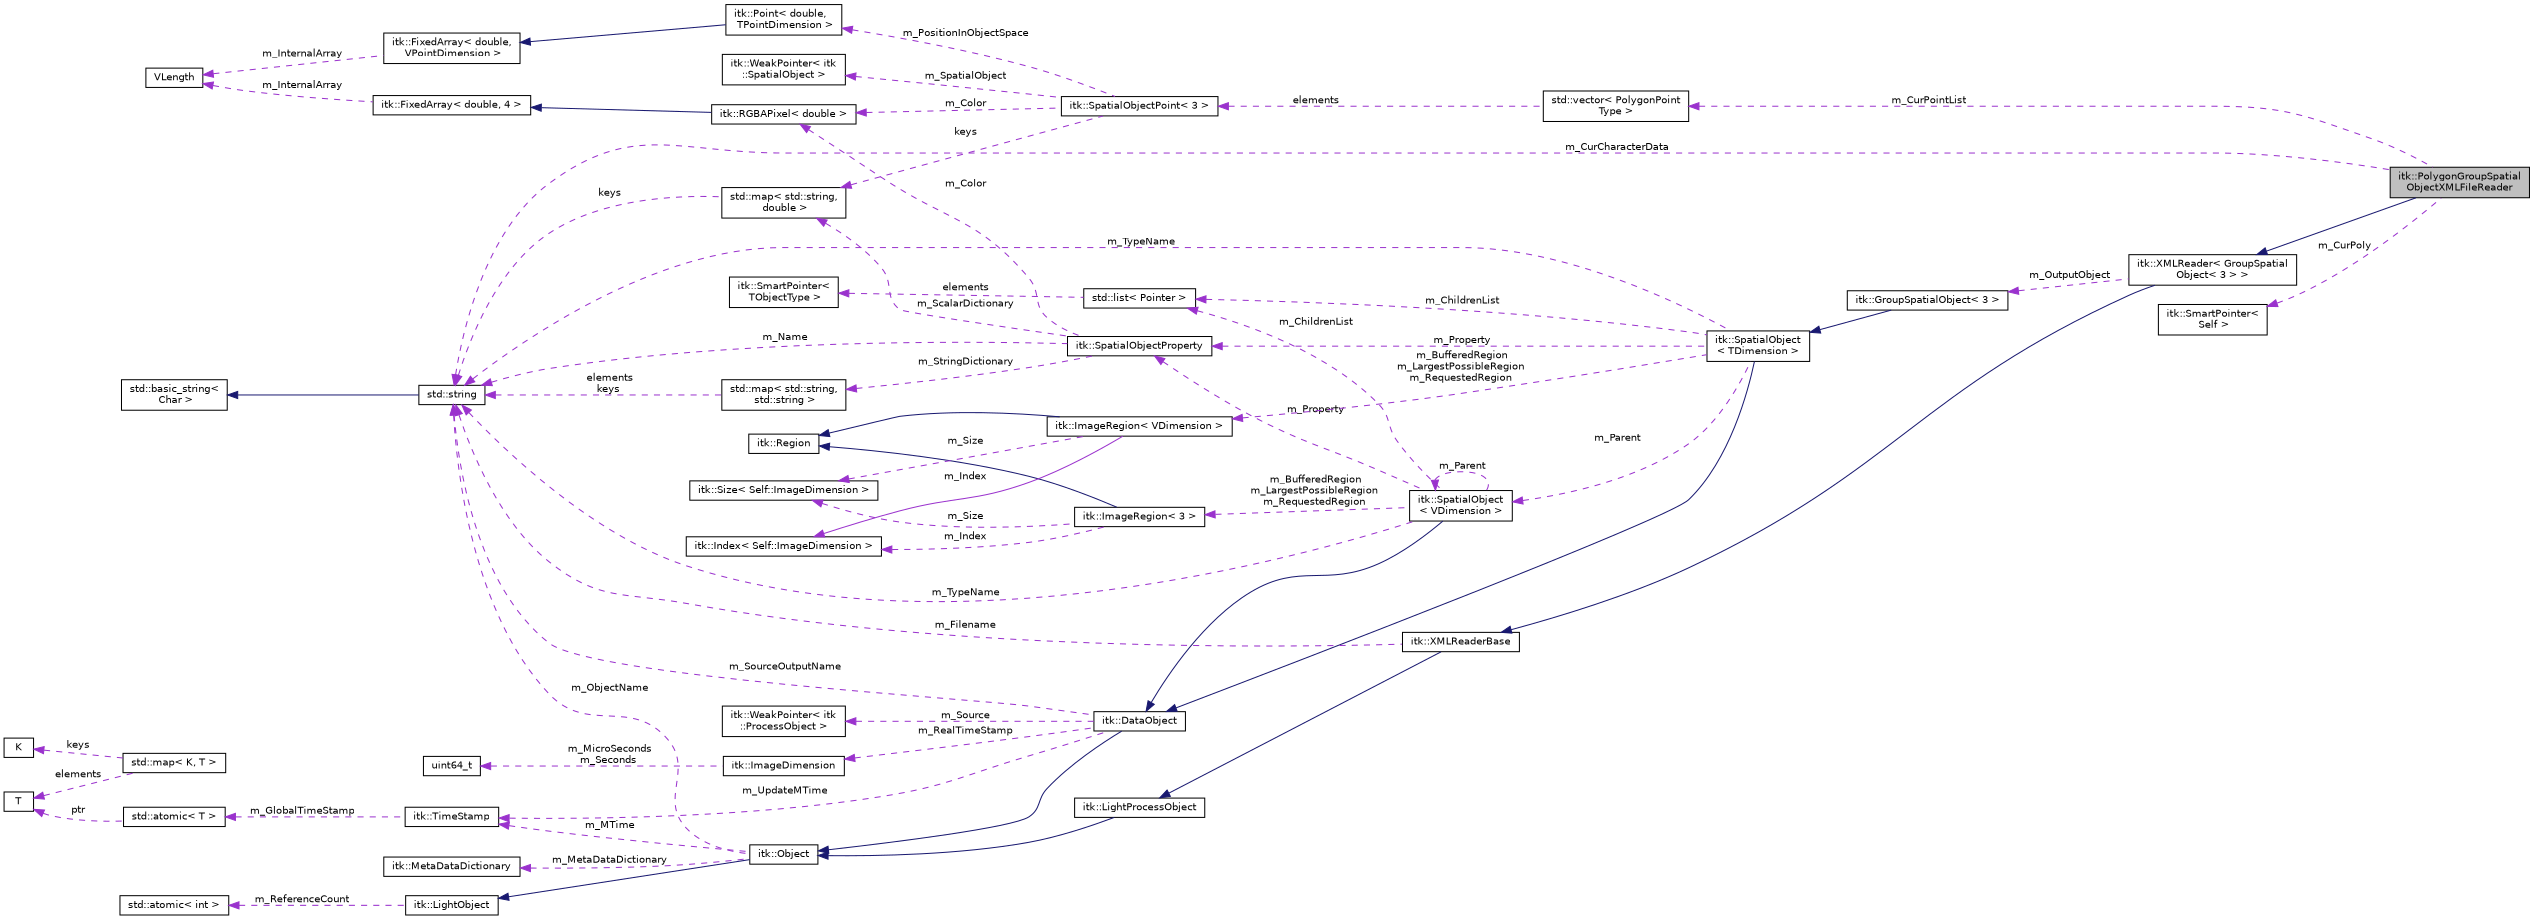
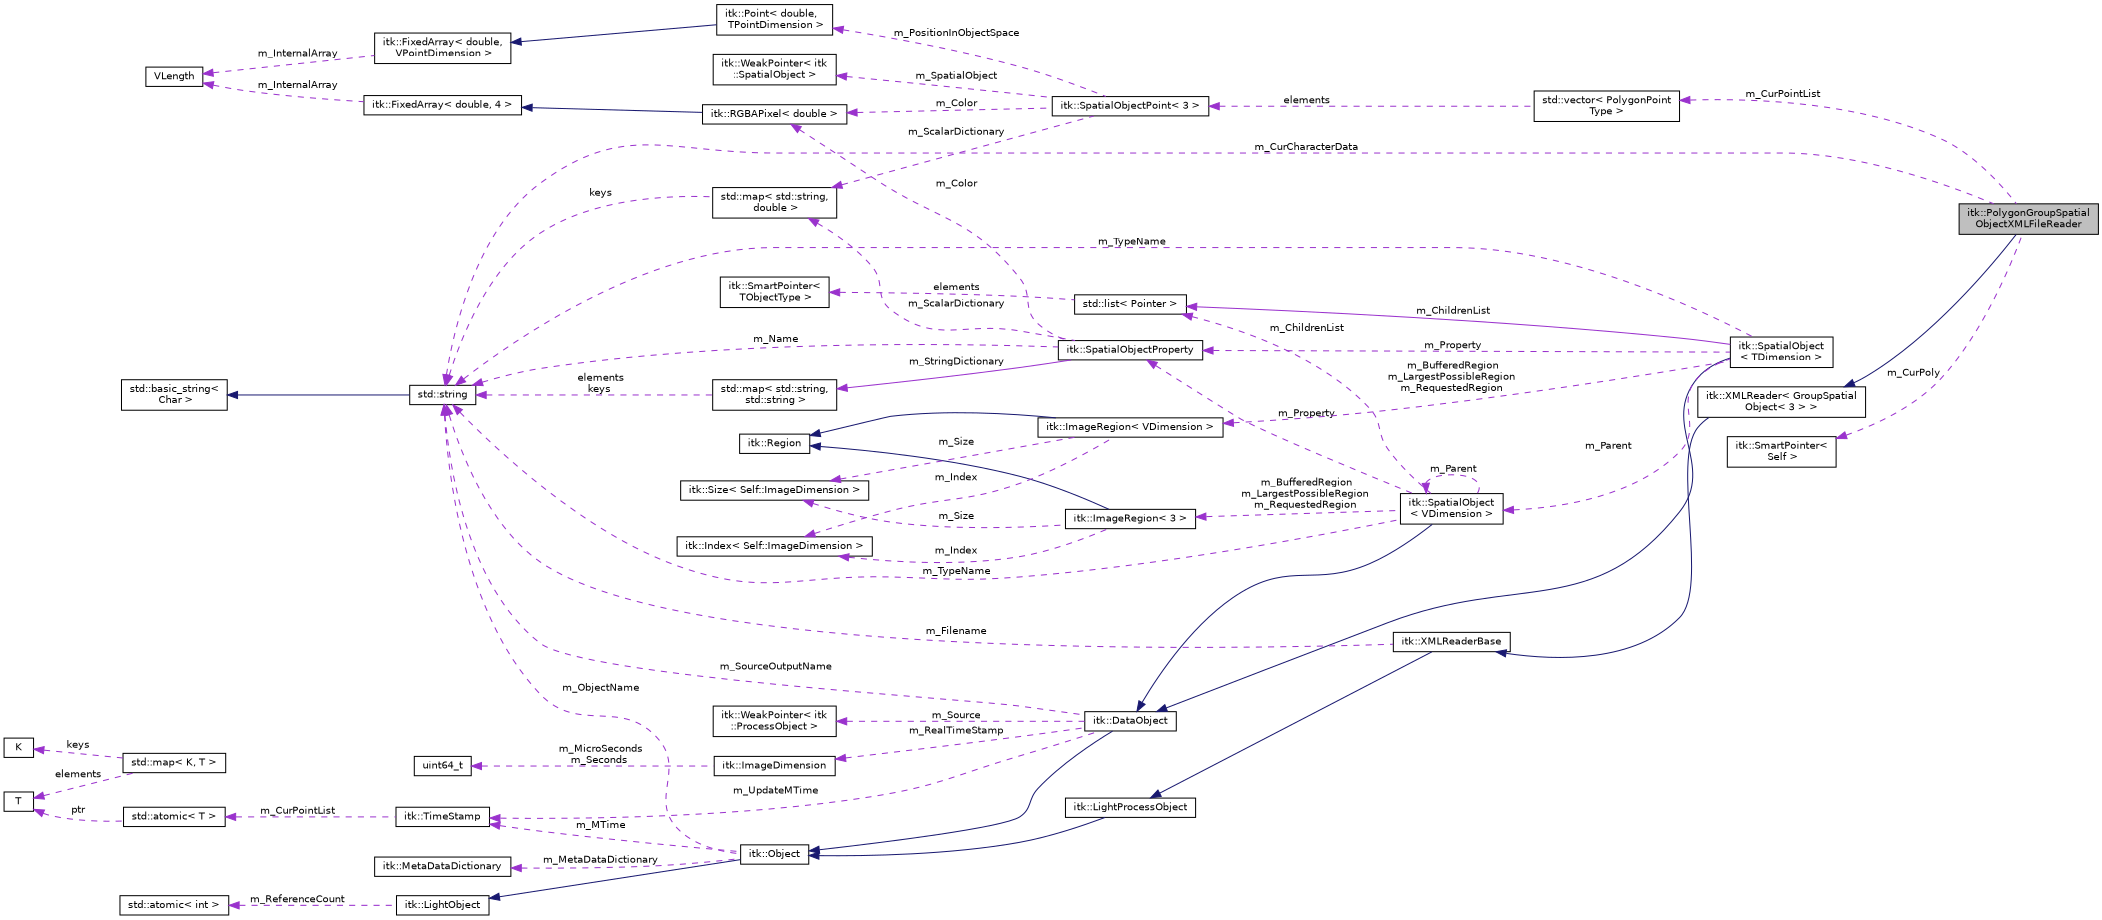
(964, 132) -> (955, 132)
(1928, 300) -> none
(1457, 310) -> (1464, 321)
(975, 375) -> (959, 375)
(977, 496) -> (968, 497)
(301, 811) -> (296, 811)
